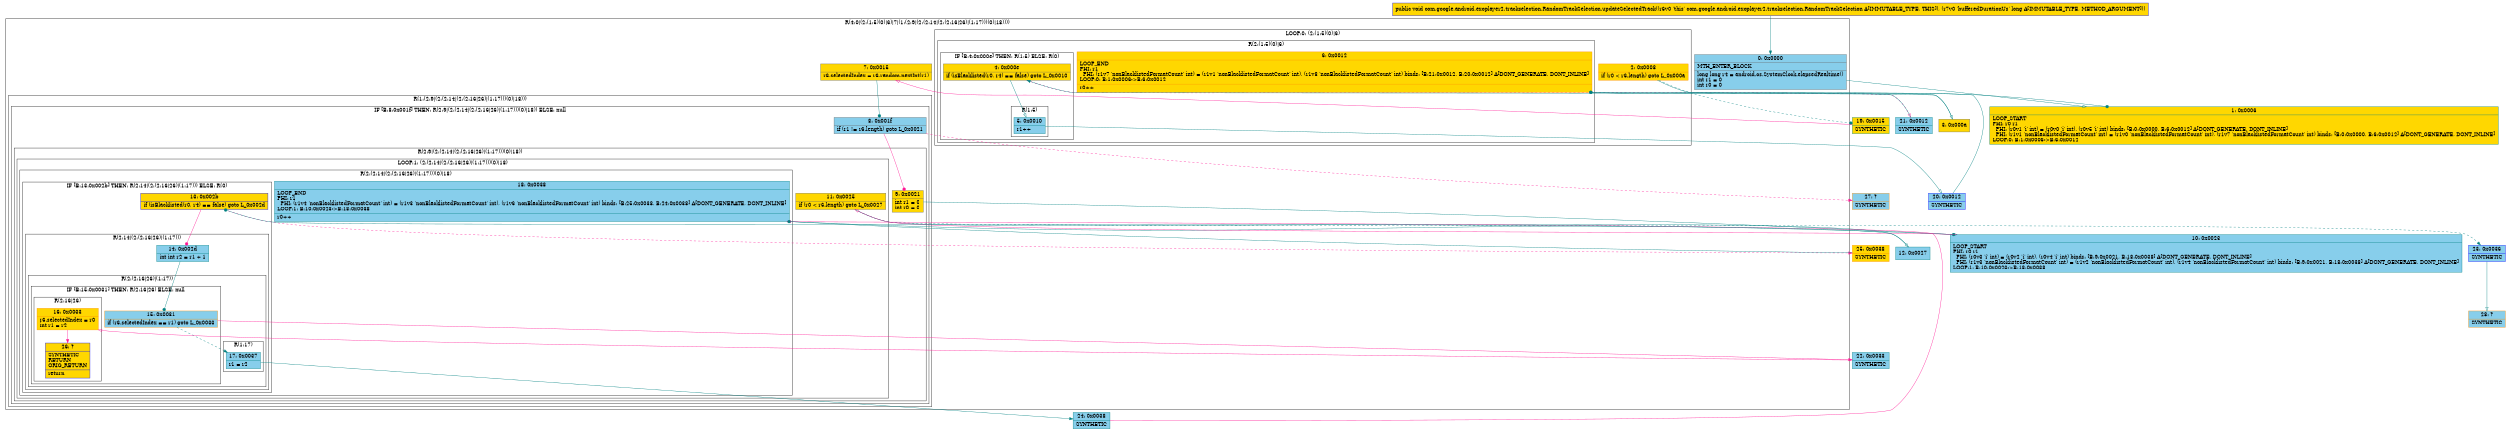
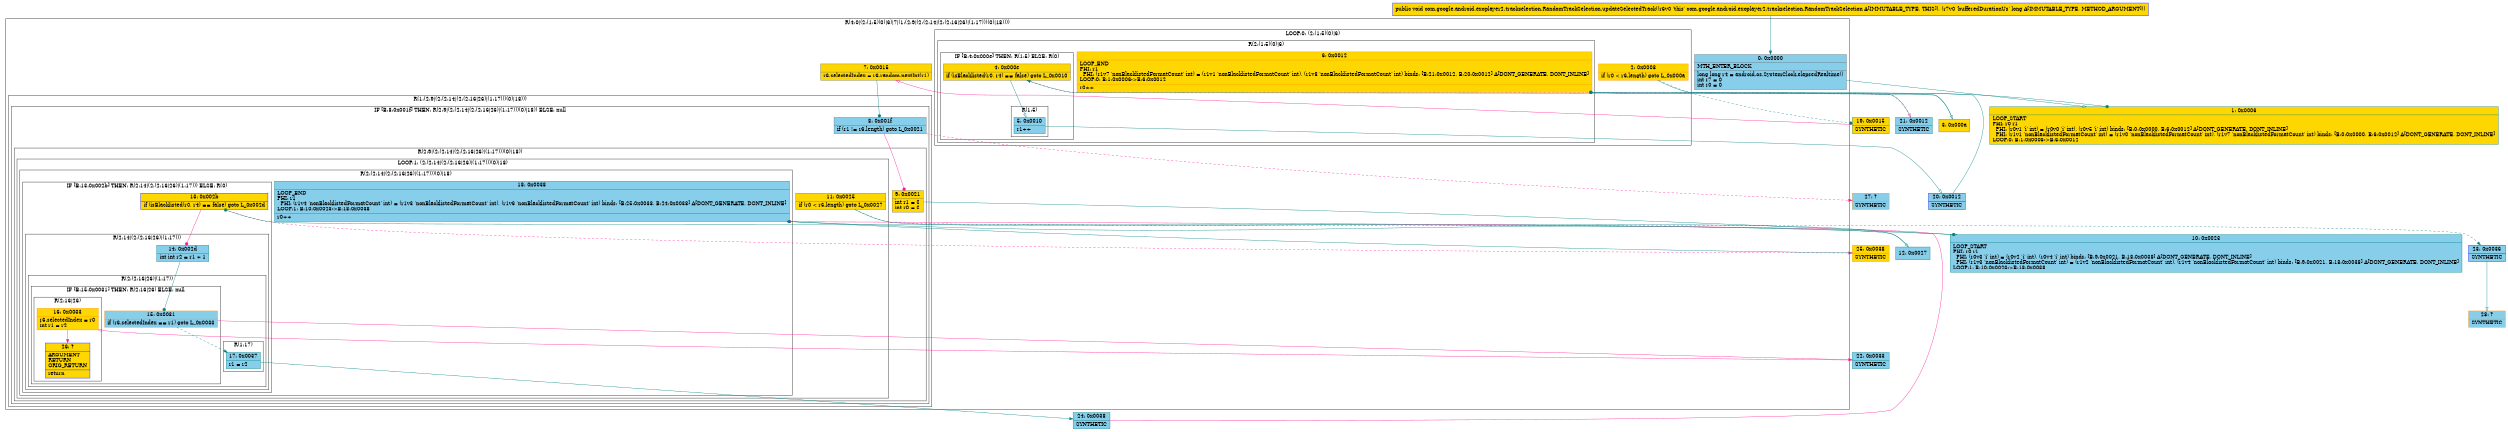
(1710, 80) -> (1710, 80)
(1407, 232) -> none
(64, 355) -> (64, 355)
